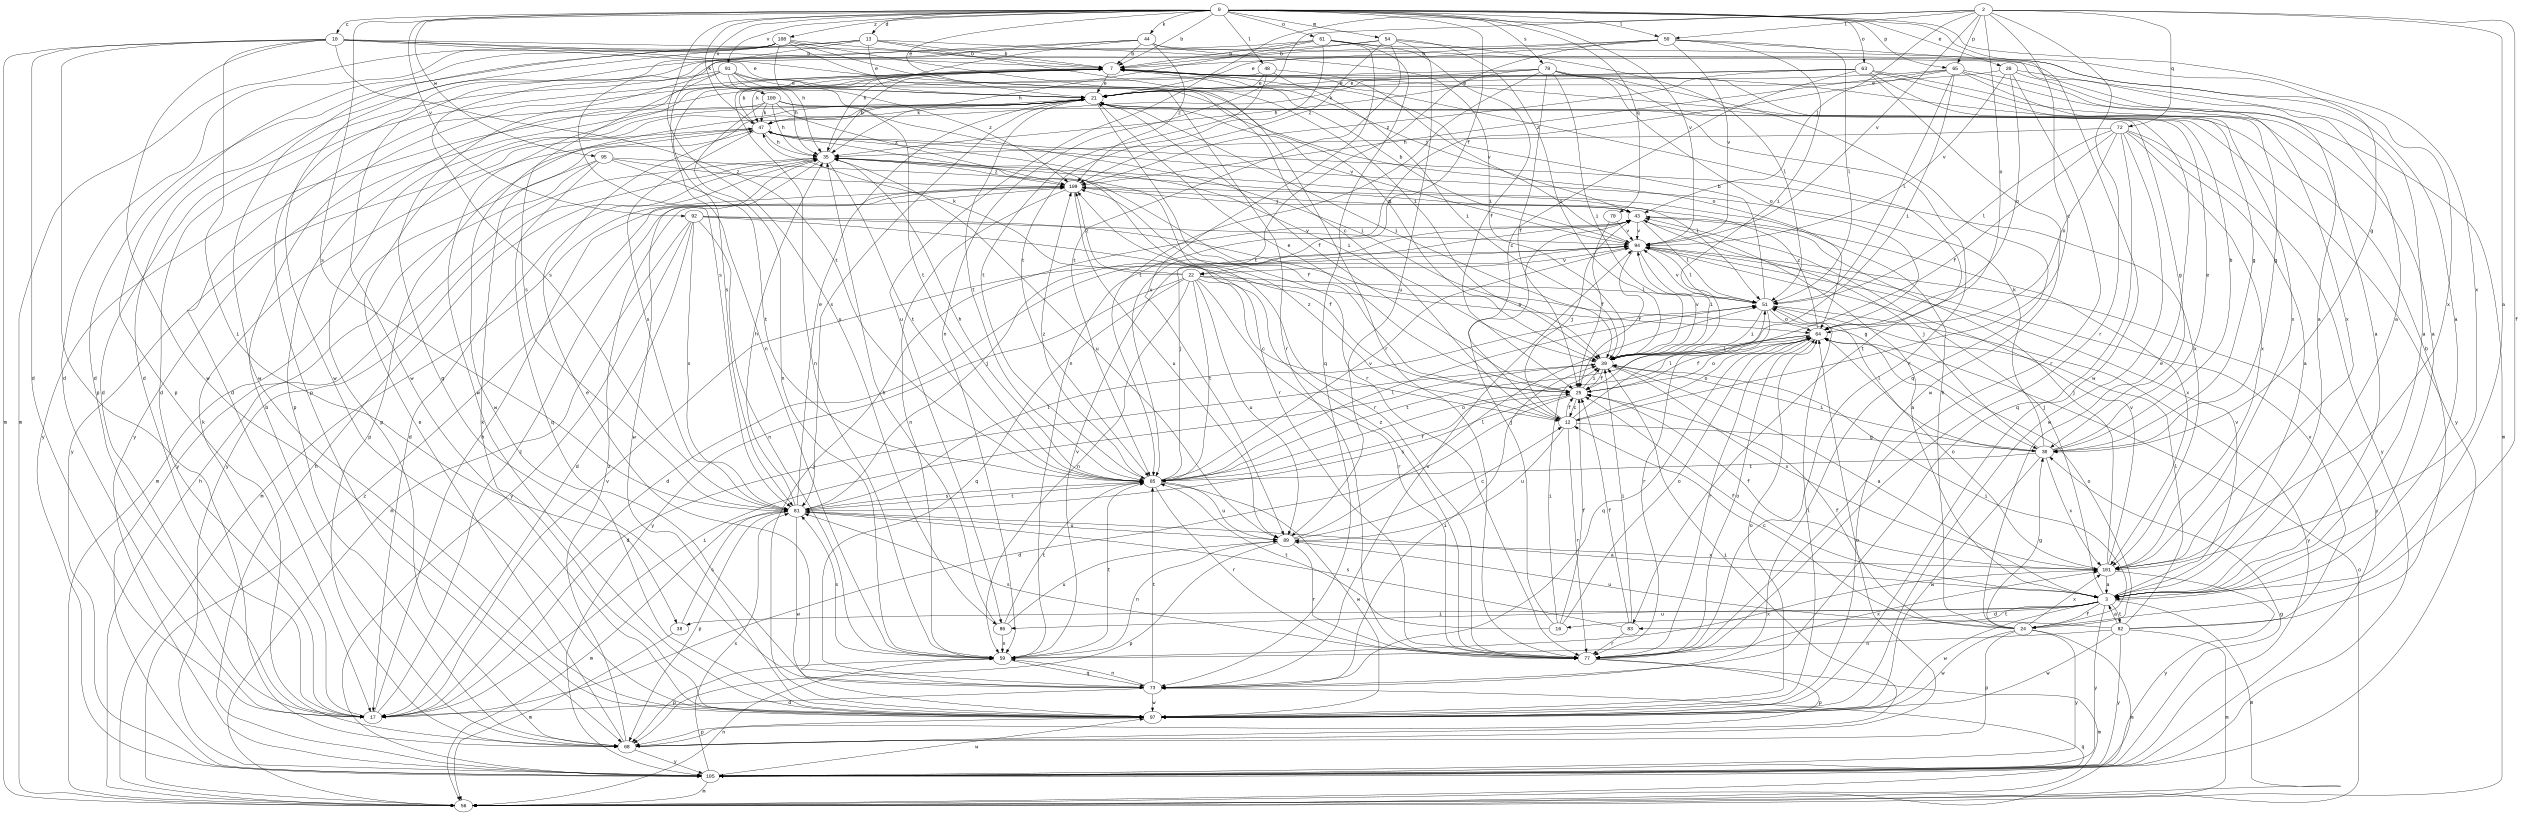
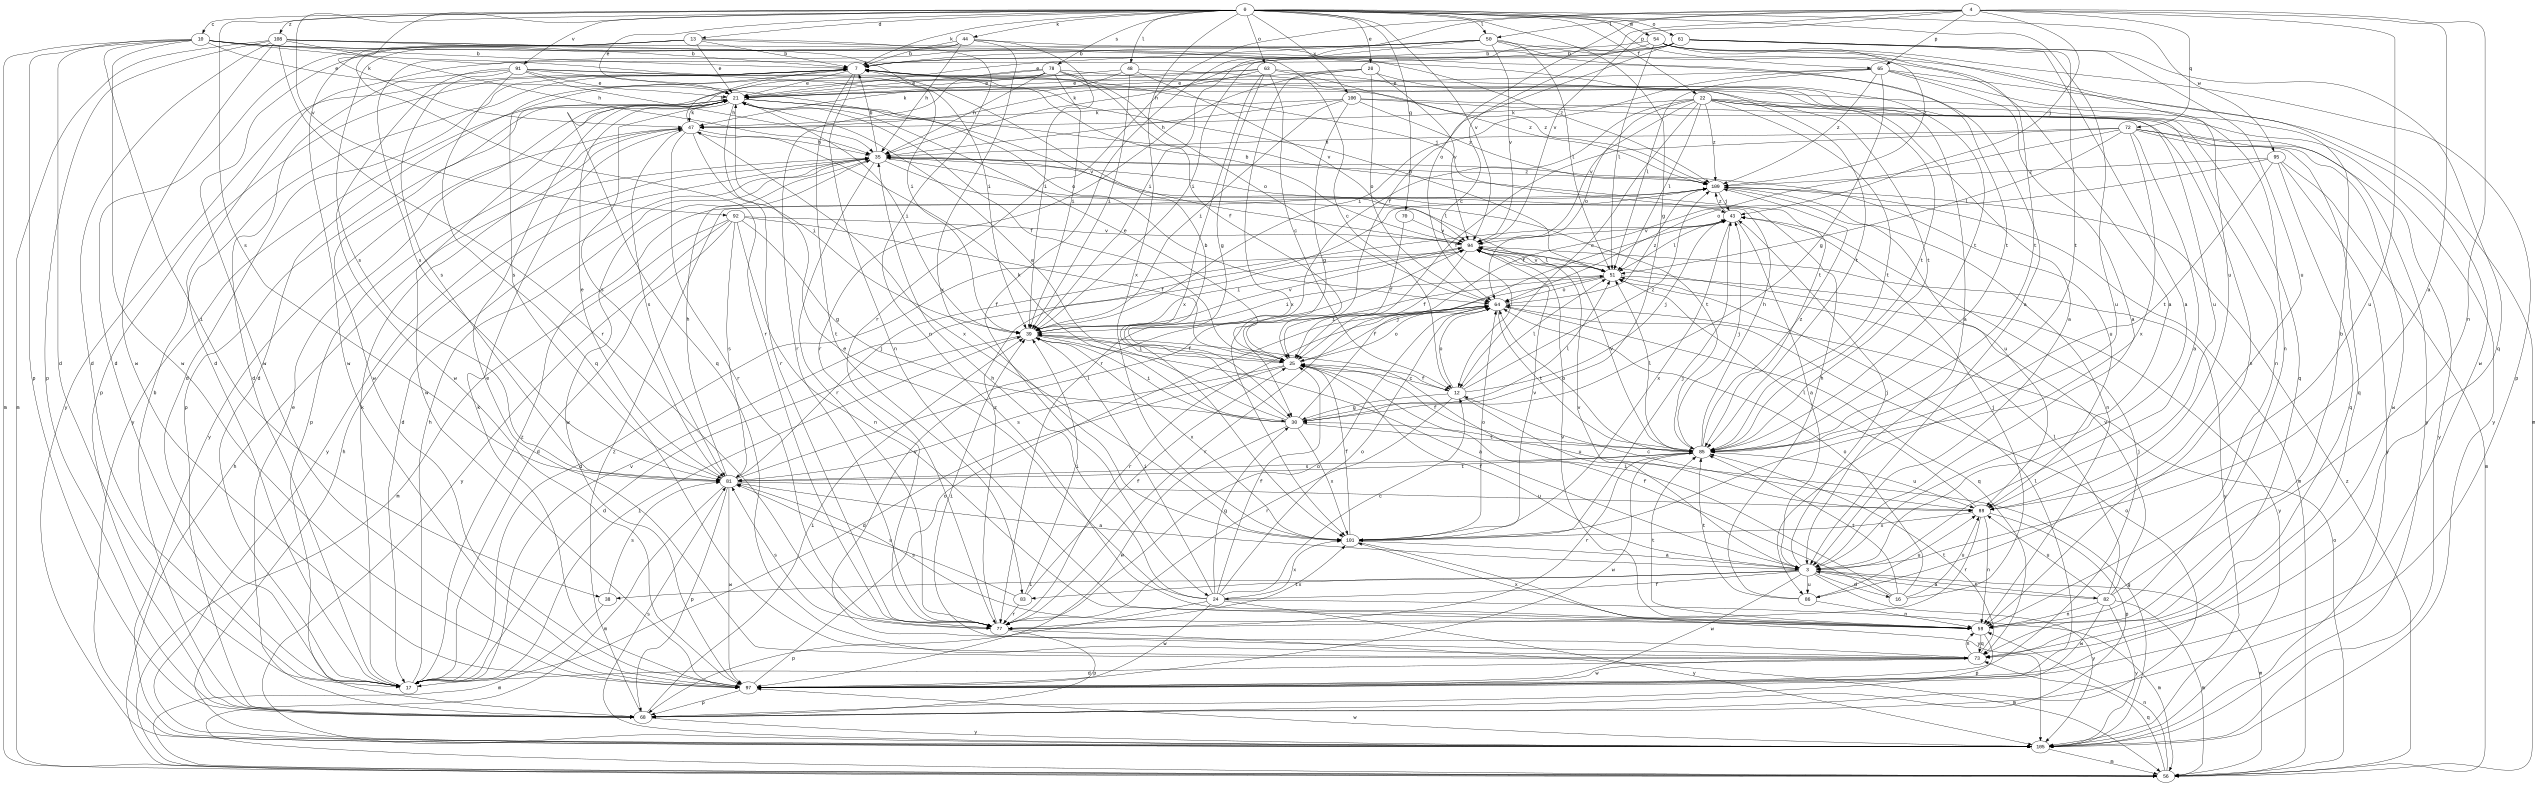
(1984, 10) -> (1971, 10)
(1182, 39) -> (951, 39)
(1417, 268) -> (1589, 172)
(455, 327) -> (447, 375)
none -> (1951, 568)
